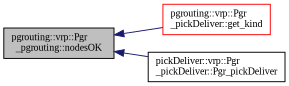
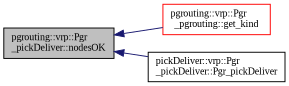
(217, 19) -> (217, 19)
(59, 43) -> (59, 43)
